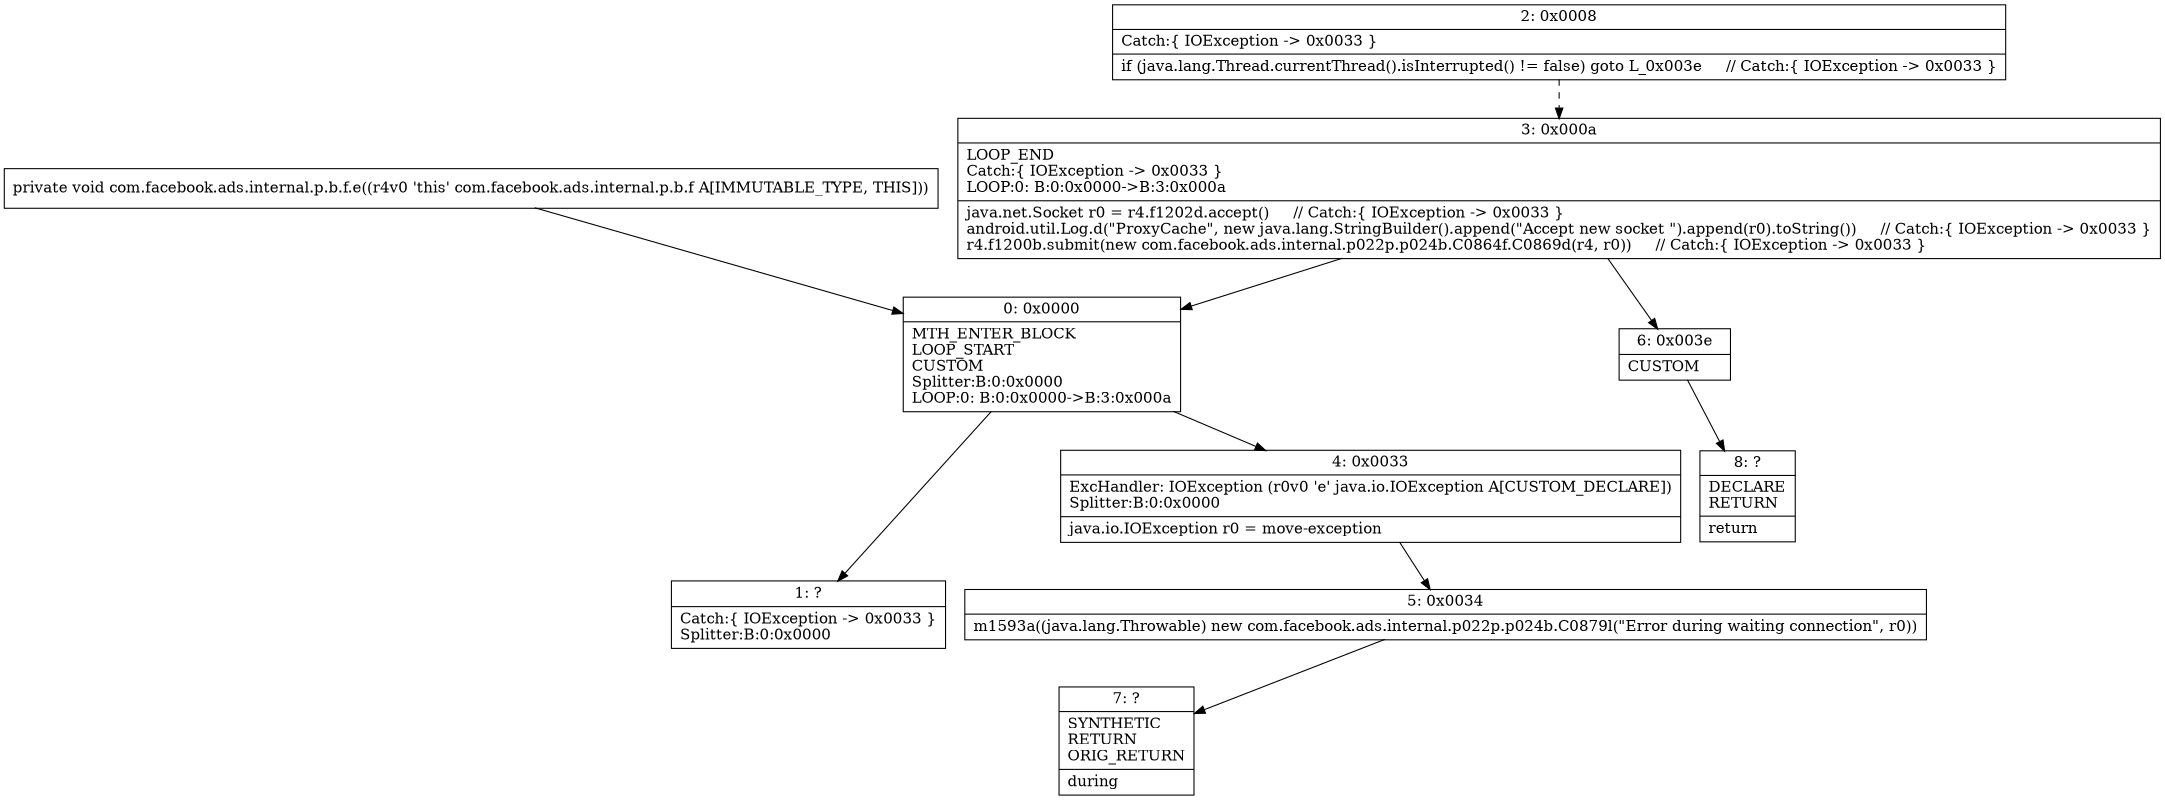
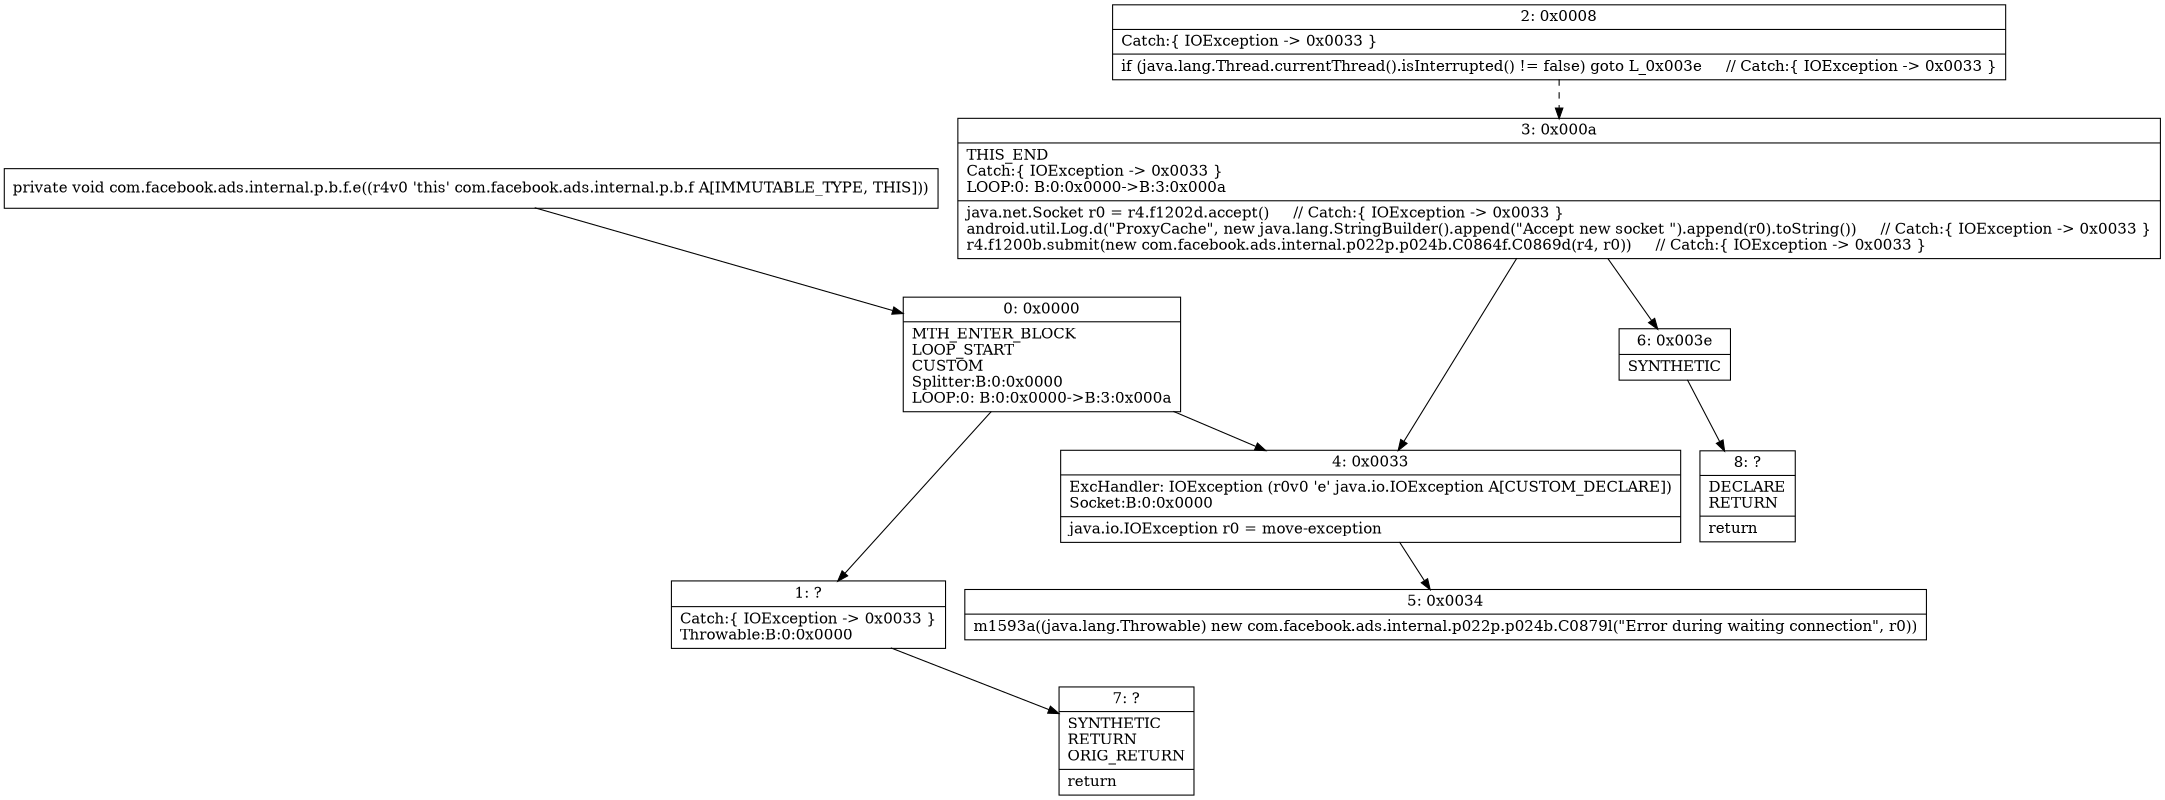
(1010, 155) -> (1008, 155)
(1267, 282) -> (1460, 350)
(1664, 367) -> (1675, 367)
(1145, 503) -> (1142, 503)
(756, 635) -> (767, 635)
(1295, 675) -> (970, 679)
(1093, 782) -> (1092, 782)
